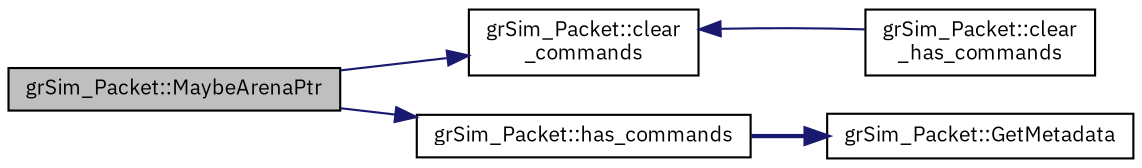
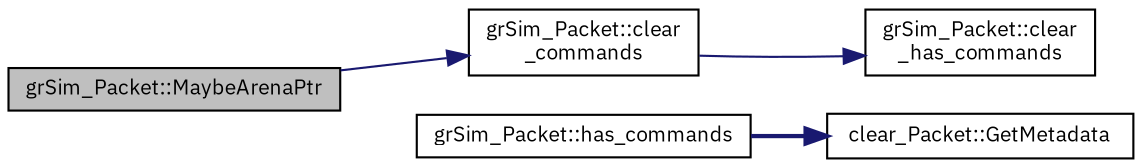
(793, 28) -> (771, 57)
(368, 111) -> none
(980, 136) -> (980, 136)
